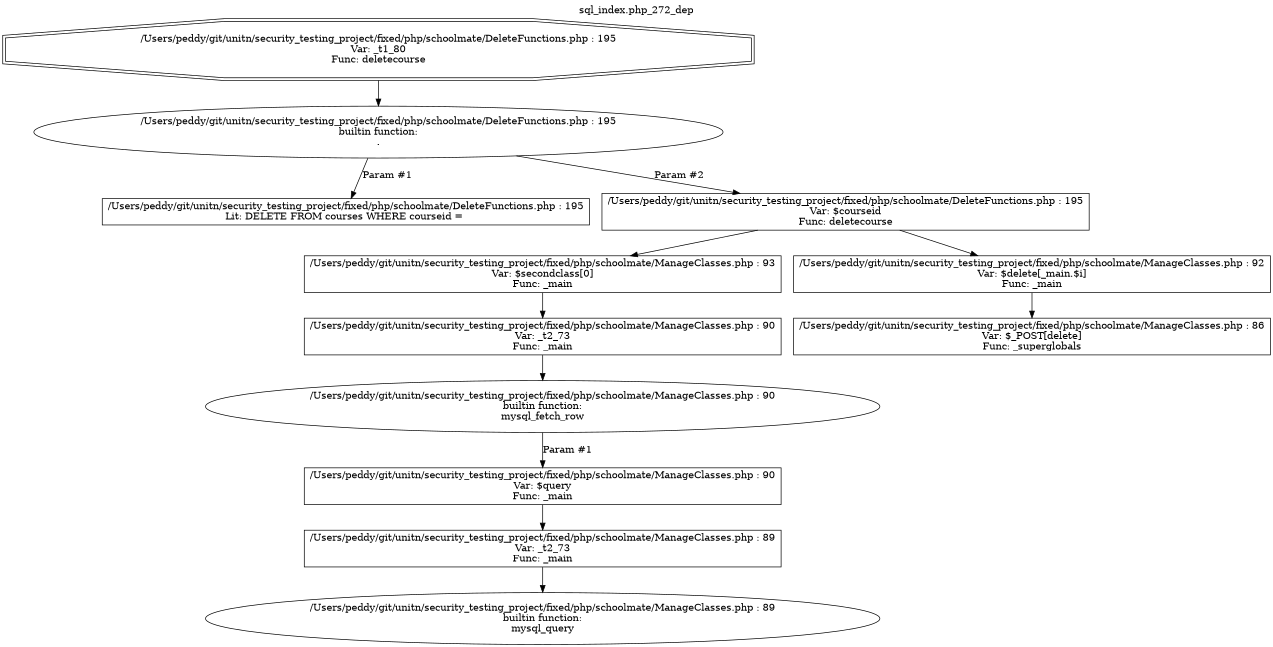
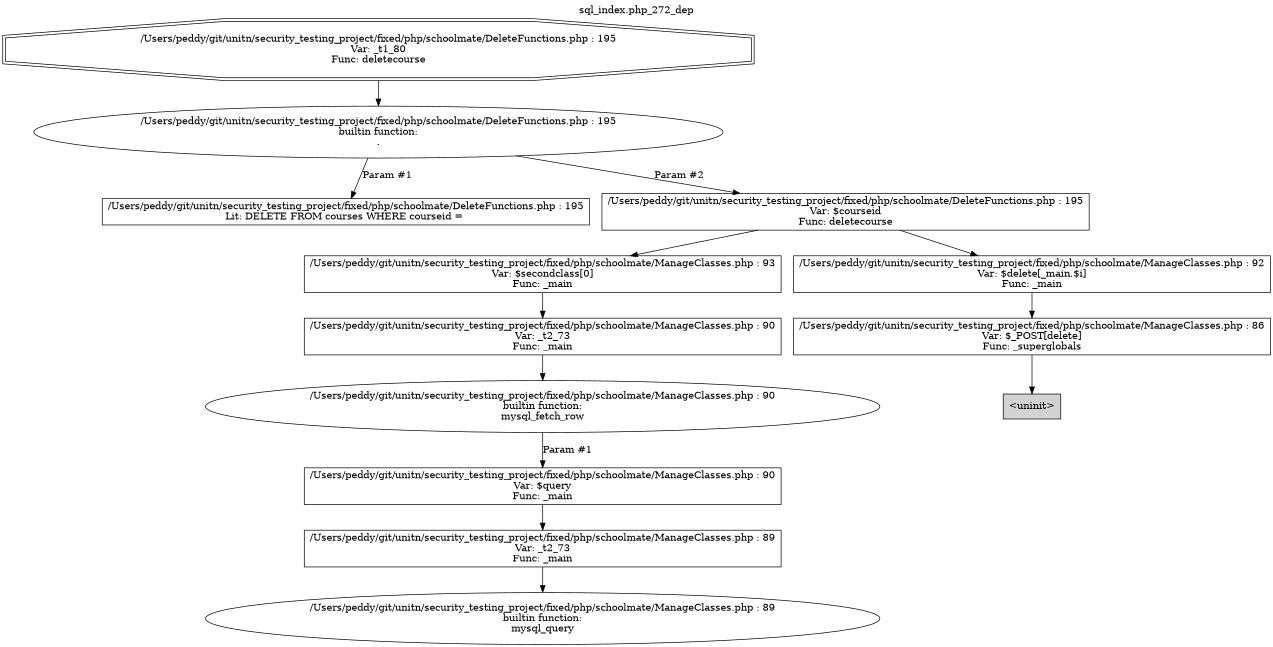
none -> (1032, 407)
